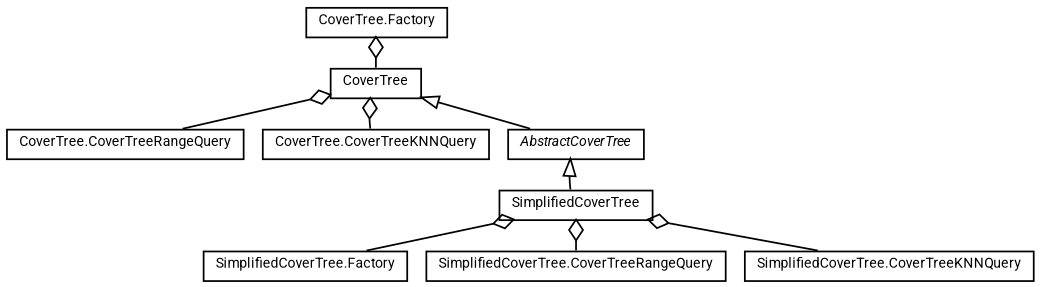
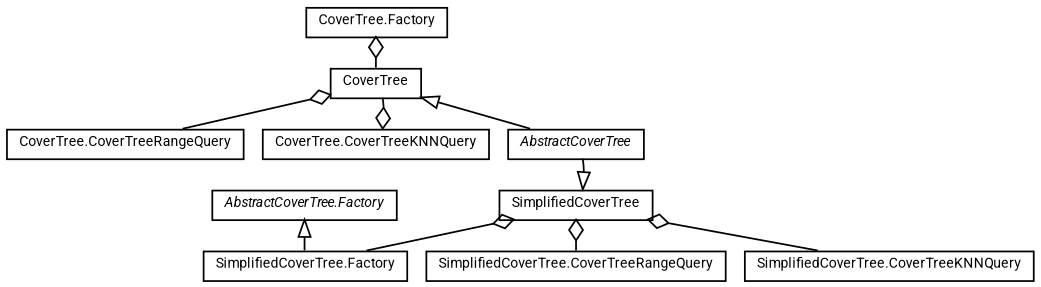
(370, 124) -> (383, 103)
(570, 183) -> (584, 165)
none -> (305, 204)
